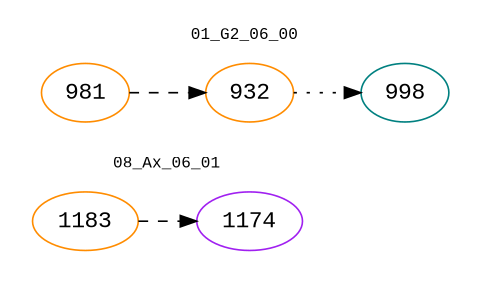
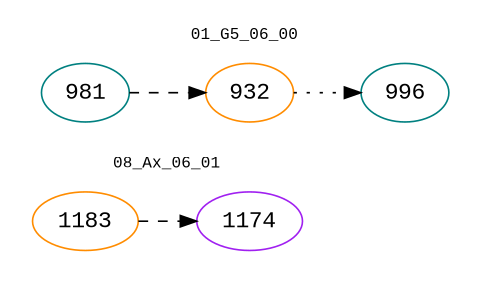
(245, 35) -> (245, 35)
(85, 93) -> (85, 93)
(405, 93) -> (405, 93)
